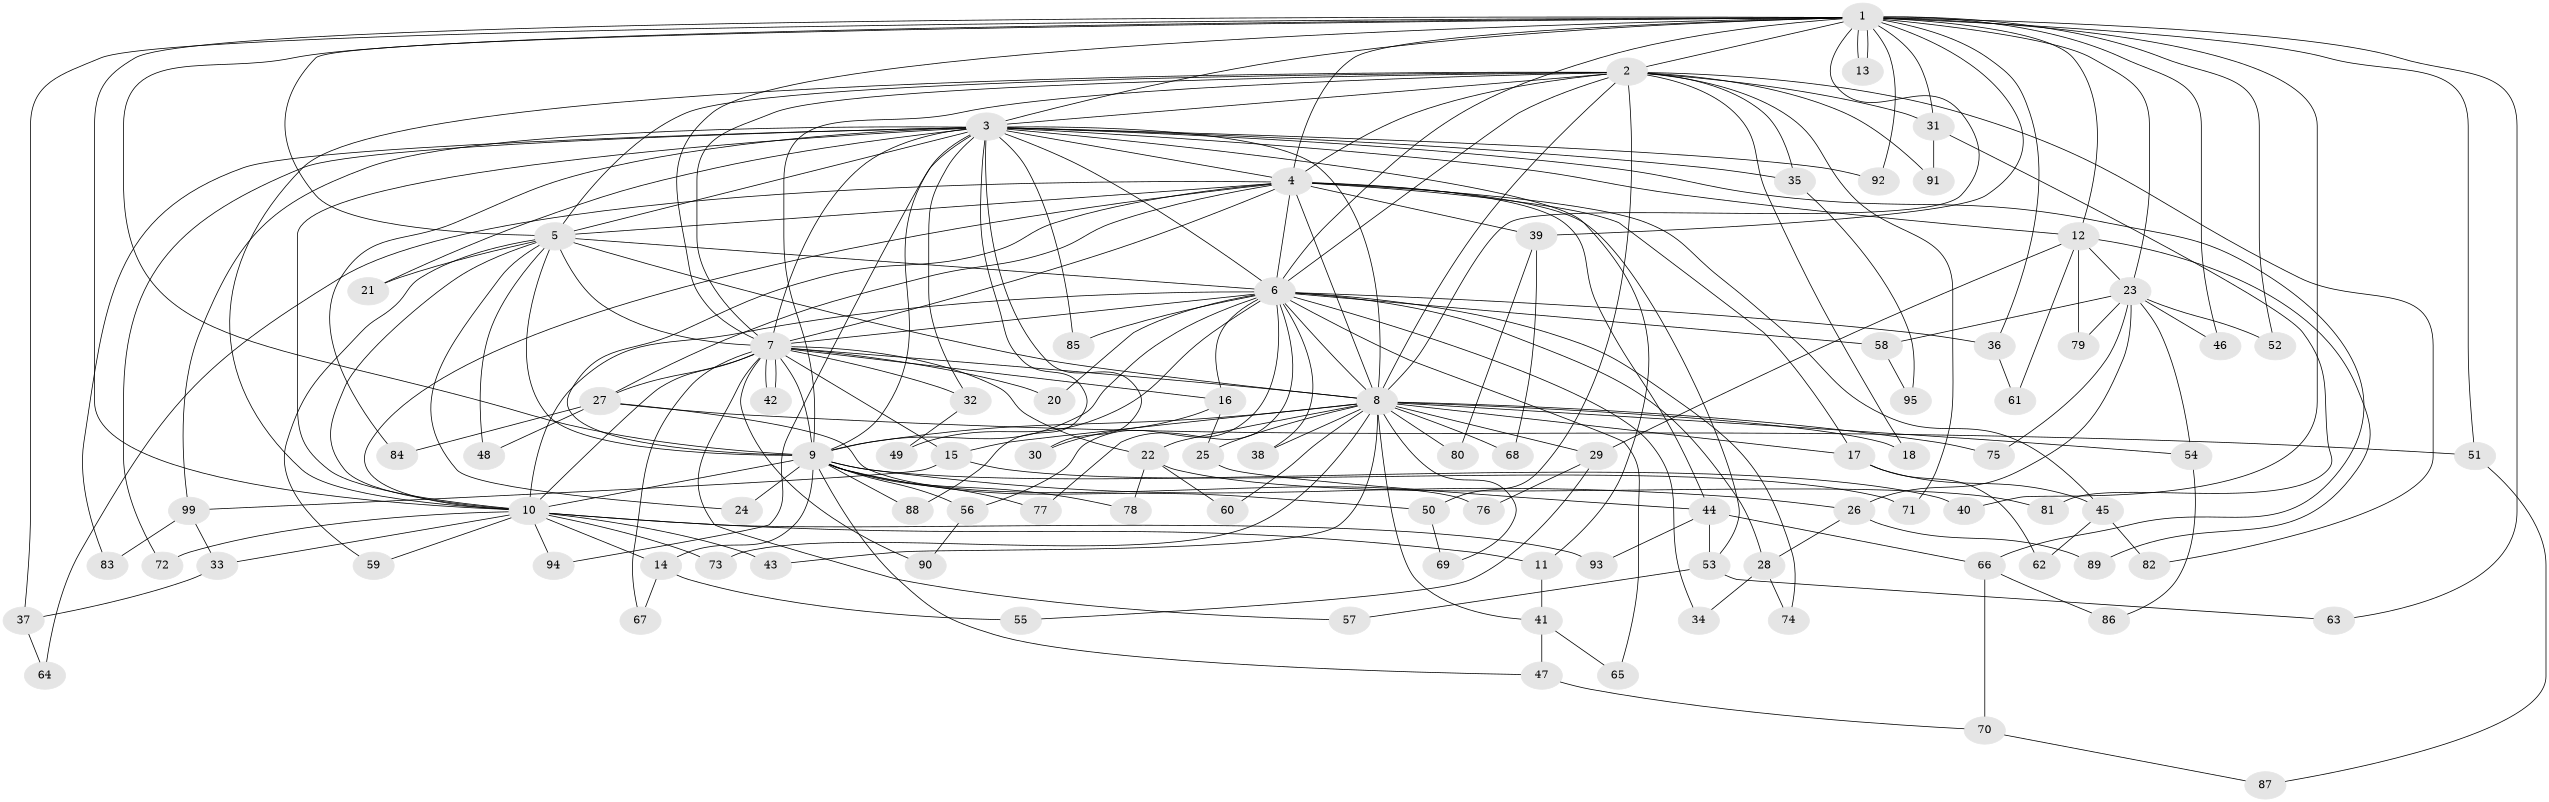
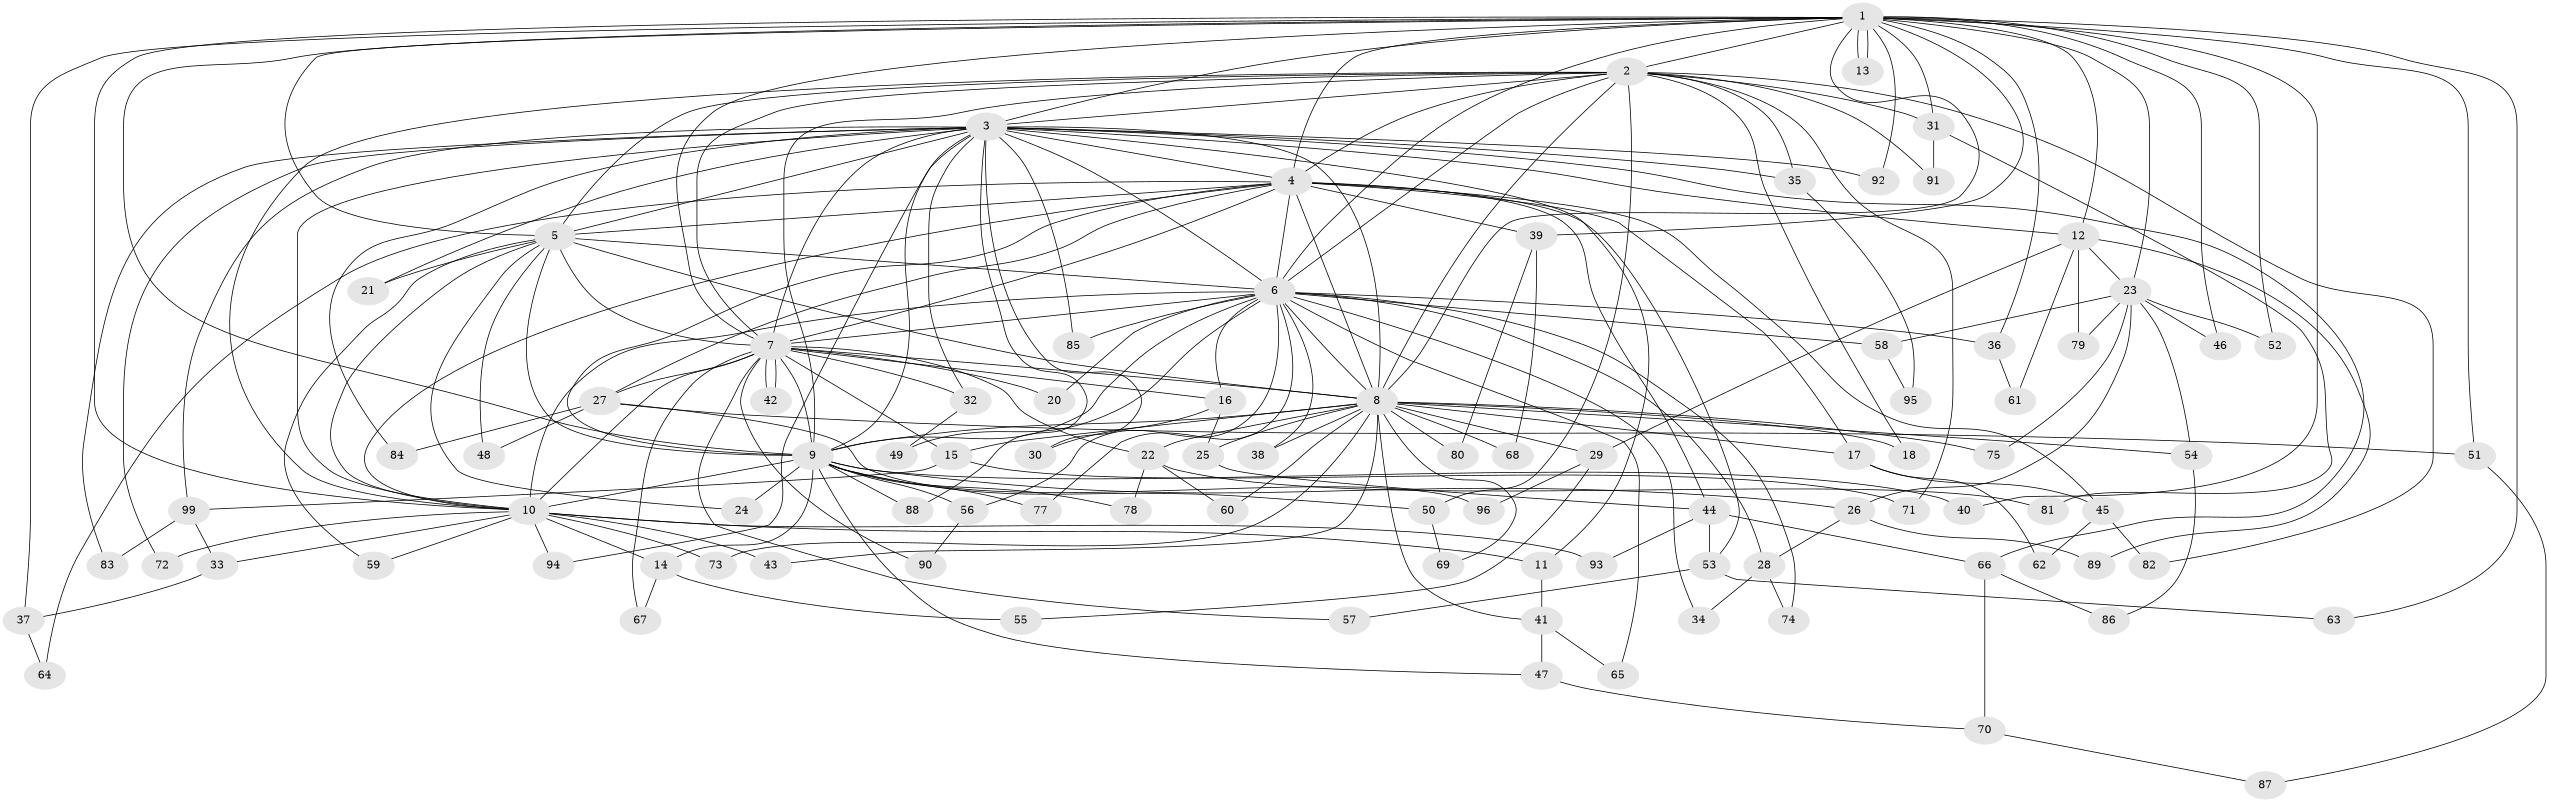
(1484, 511) -> (1484, 511)
